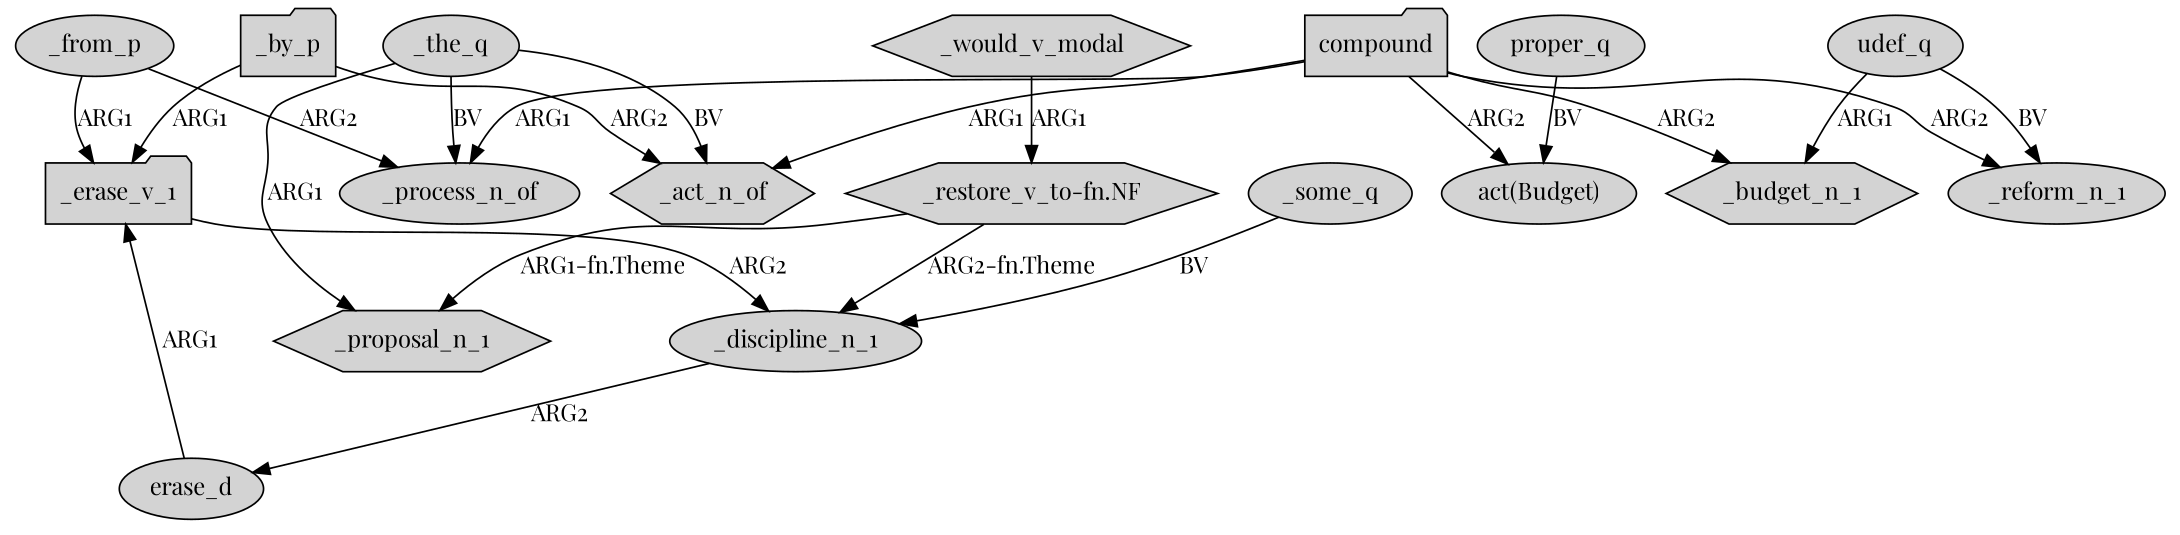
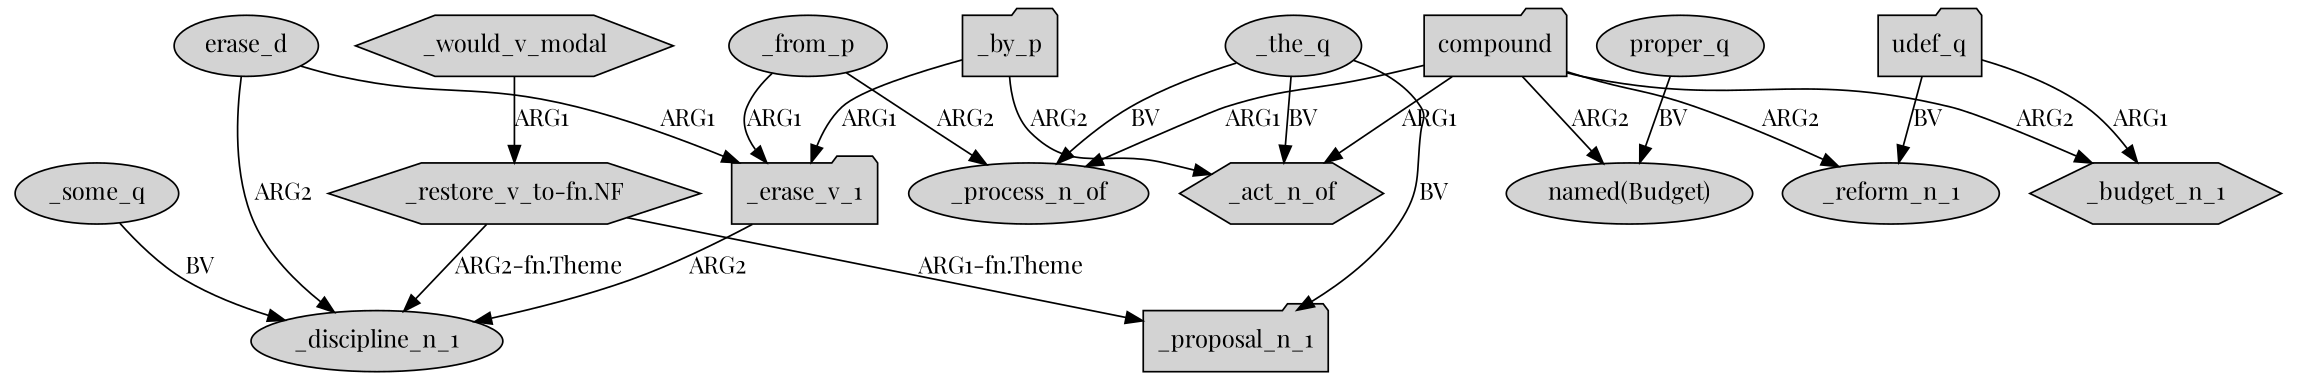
(1895, 46) -> (1930, 46)
(296, 193) -> (1434, 193)
(1539, 193) -> (1630, 193)
(412, 341) -> (1236, 341)
(489, 416) -> (247, 202)
